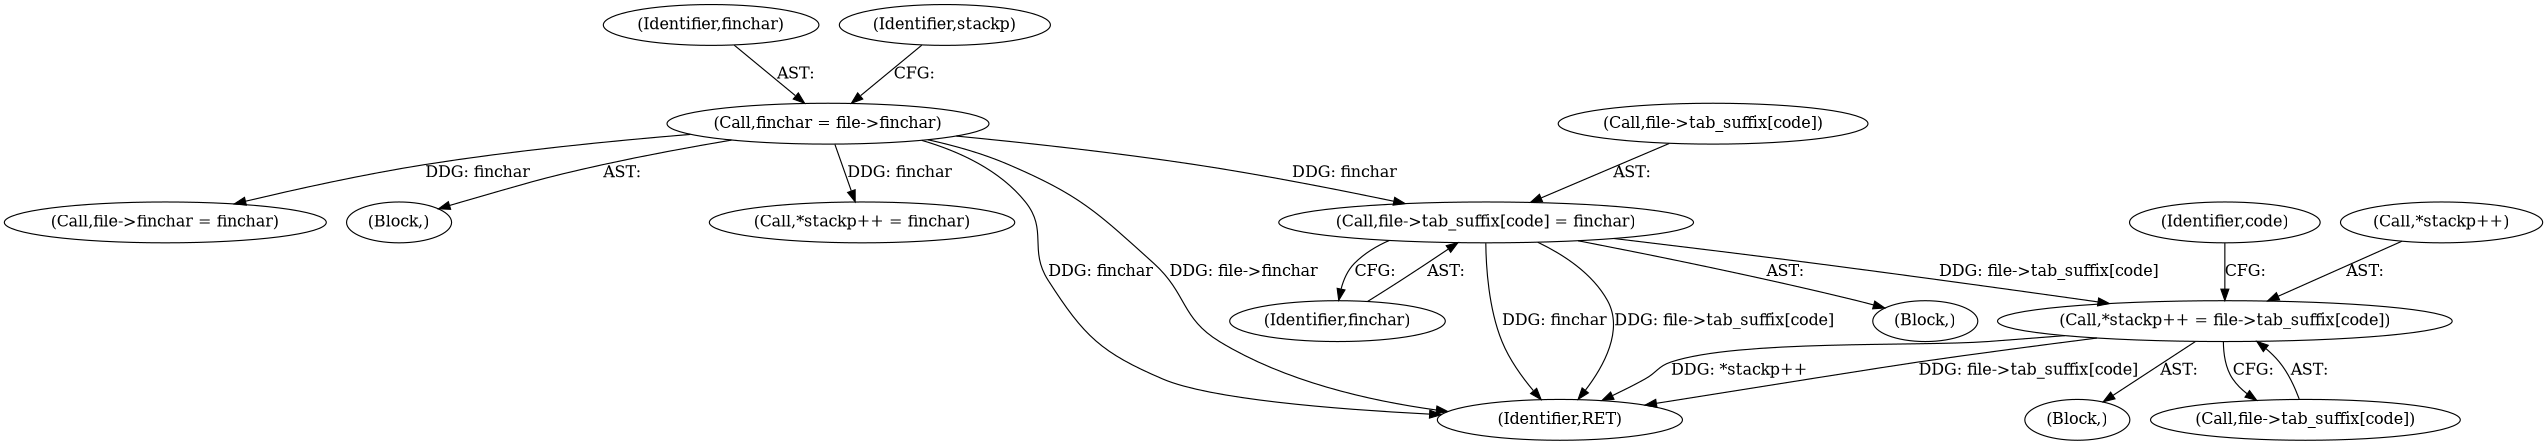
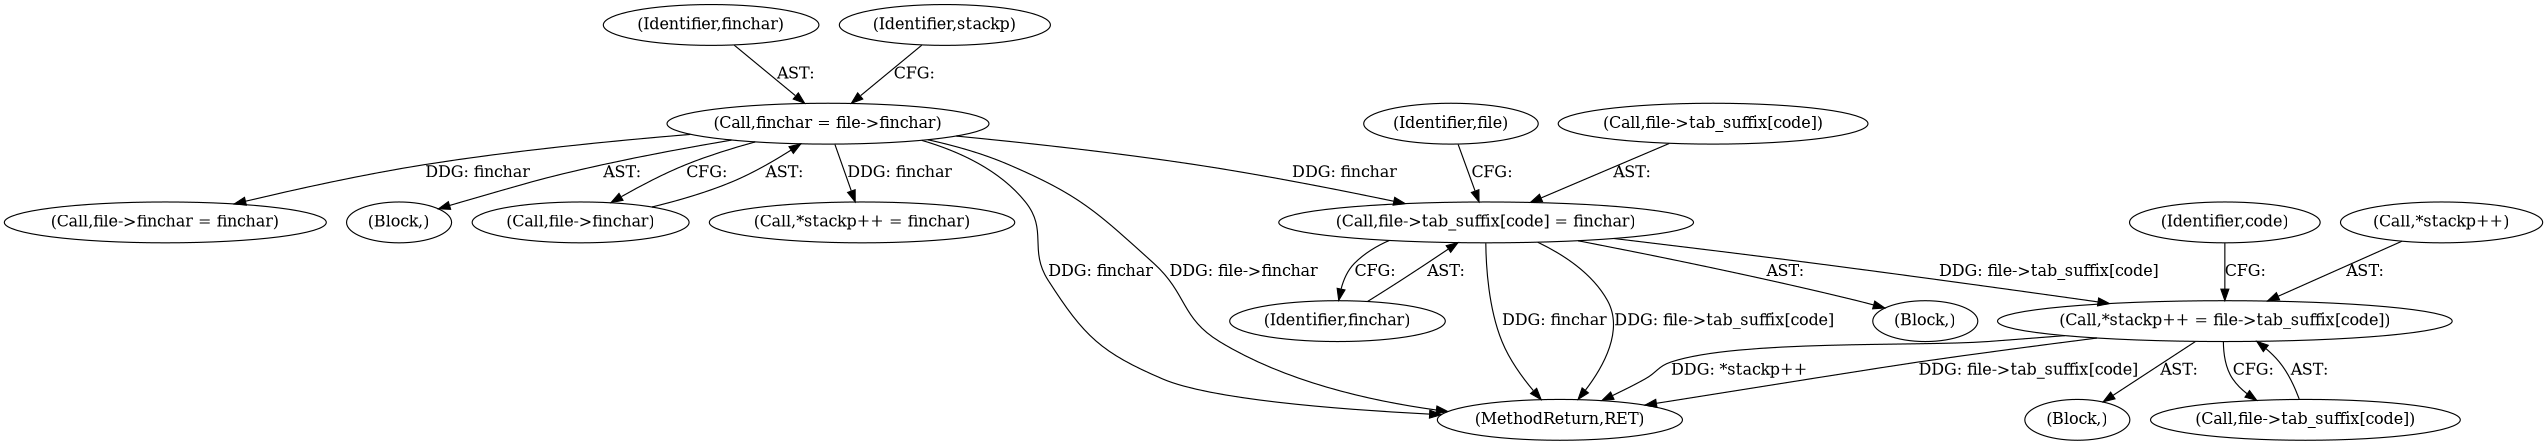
none -> (1451, 124)
none -> (581, 222)
(1560, 420) -> (1560, 420)
